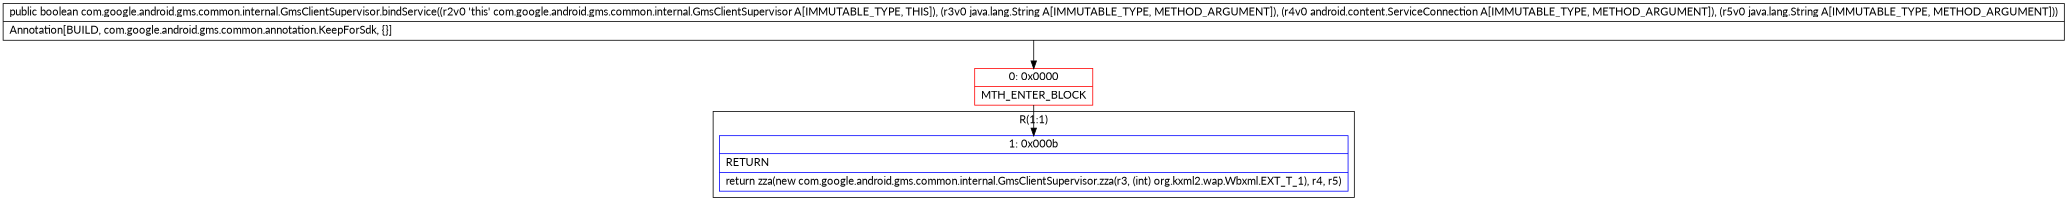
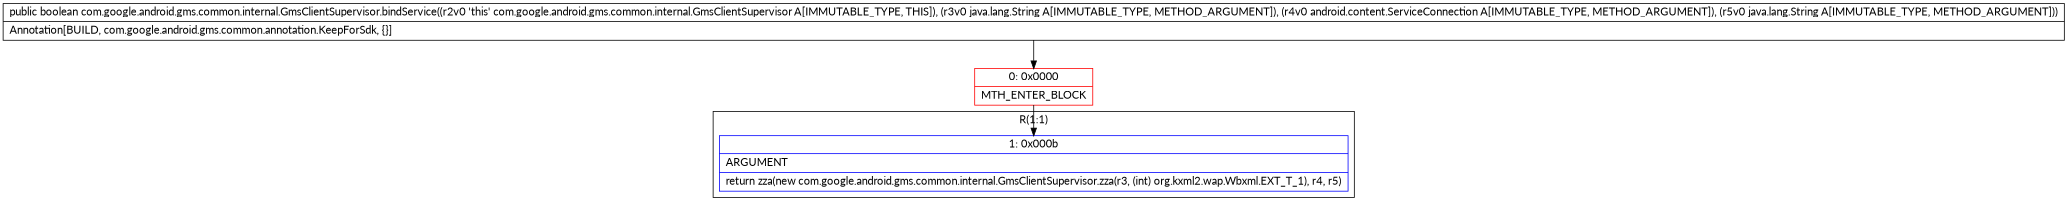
(748, 163) -> (757, 163)
